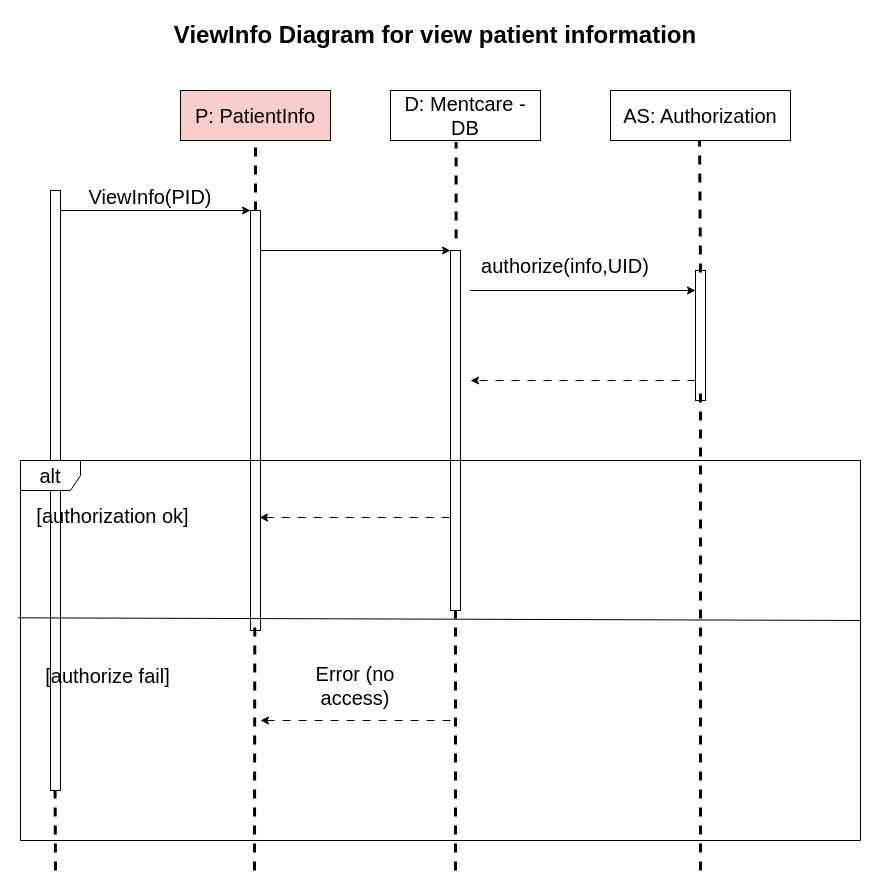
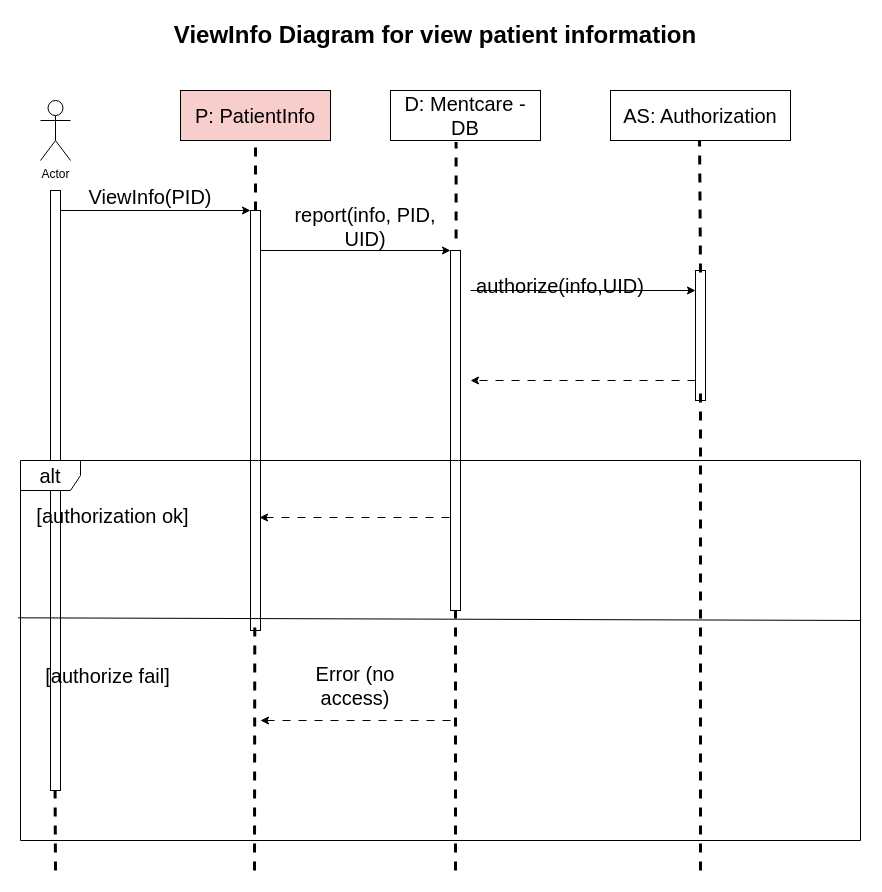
none -> (56, 131)
none -> (366, 227)
(566, 266) -> (561, 286)
